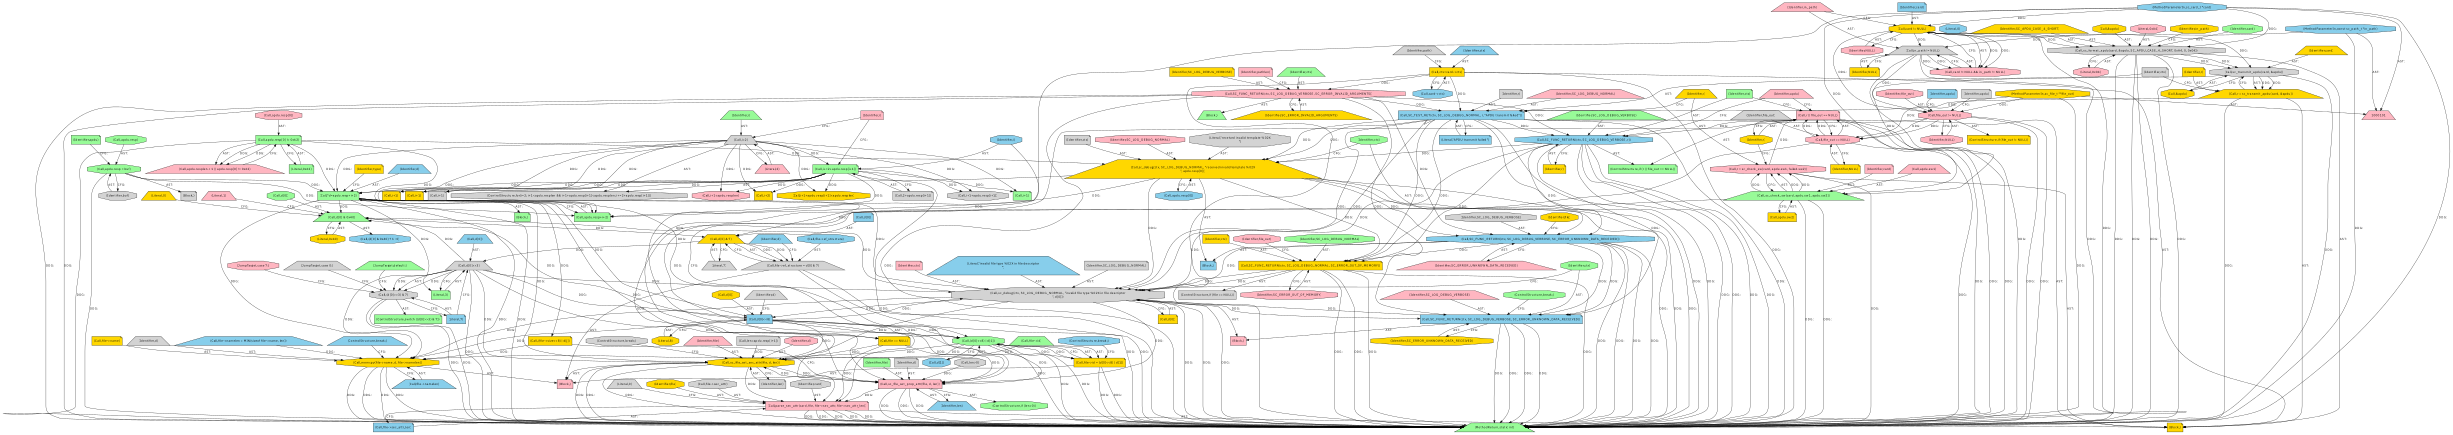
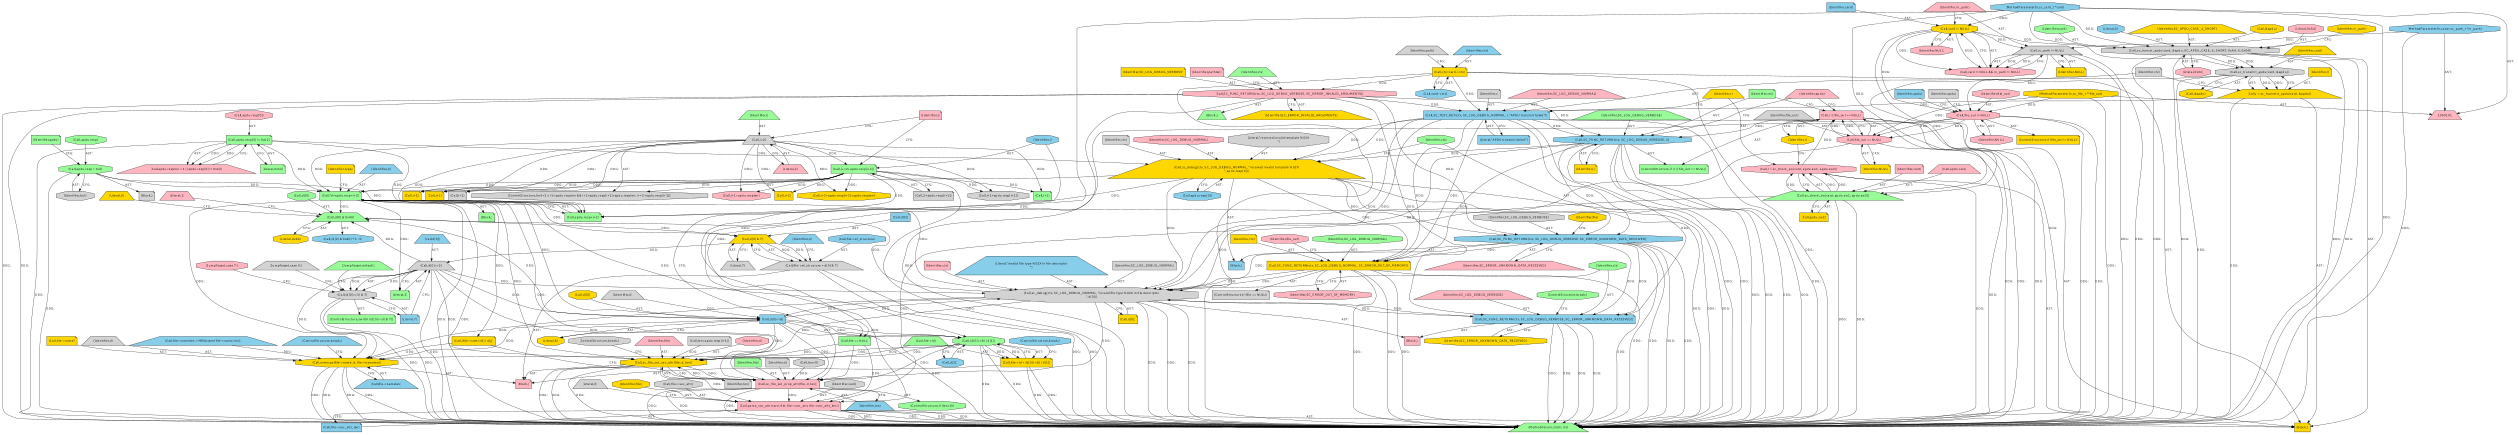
(2159, 36) -> (2120, 58)
(1768, 169) -> (1799, 169)
(894, 341) -> (855, 341)
